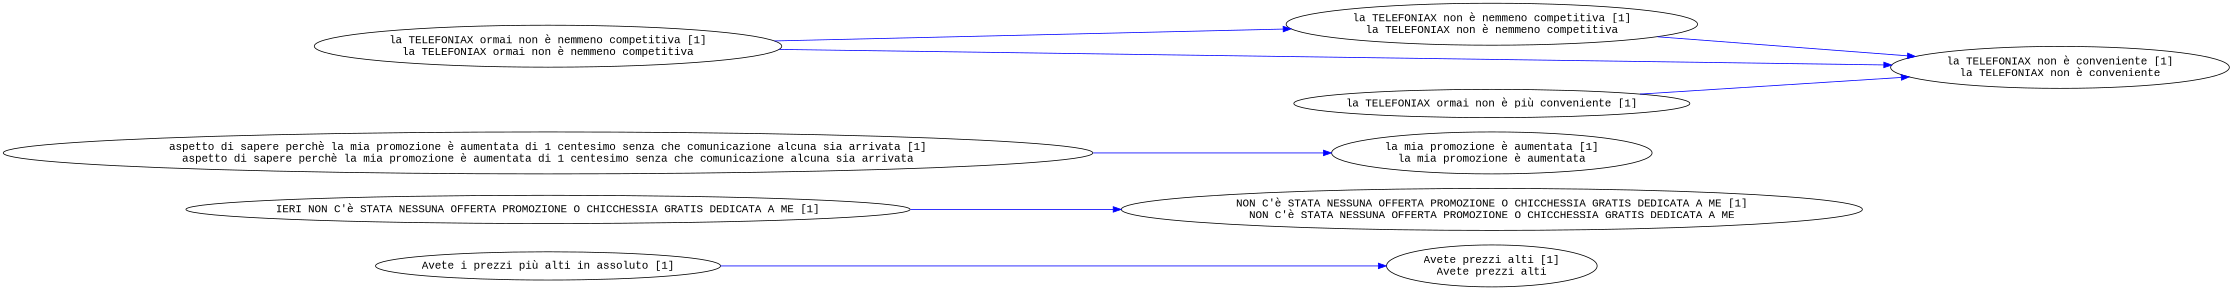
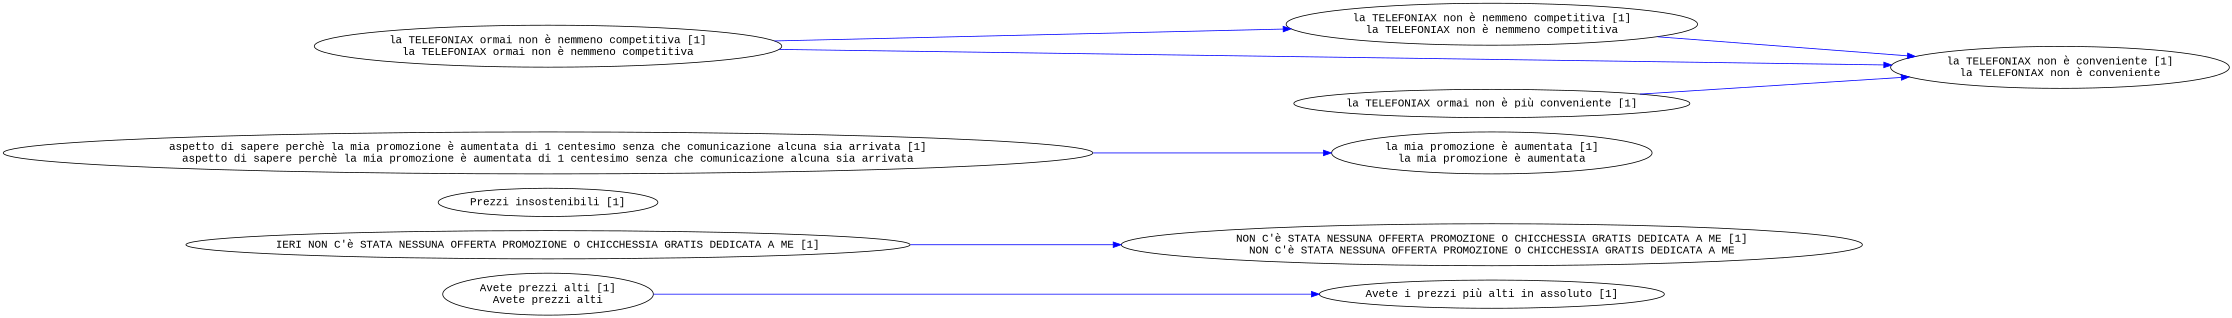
none -> (548, 202)
(1049, 266) -> (982, 294)
